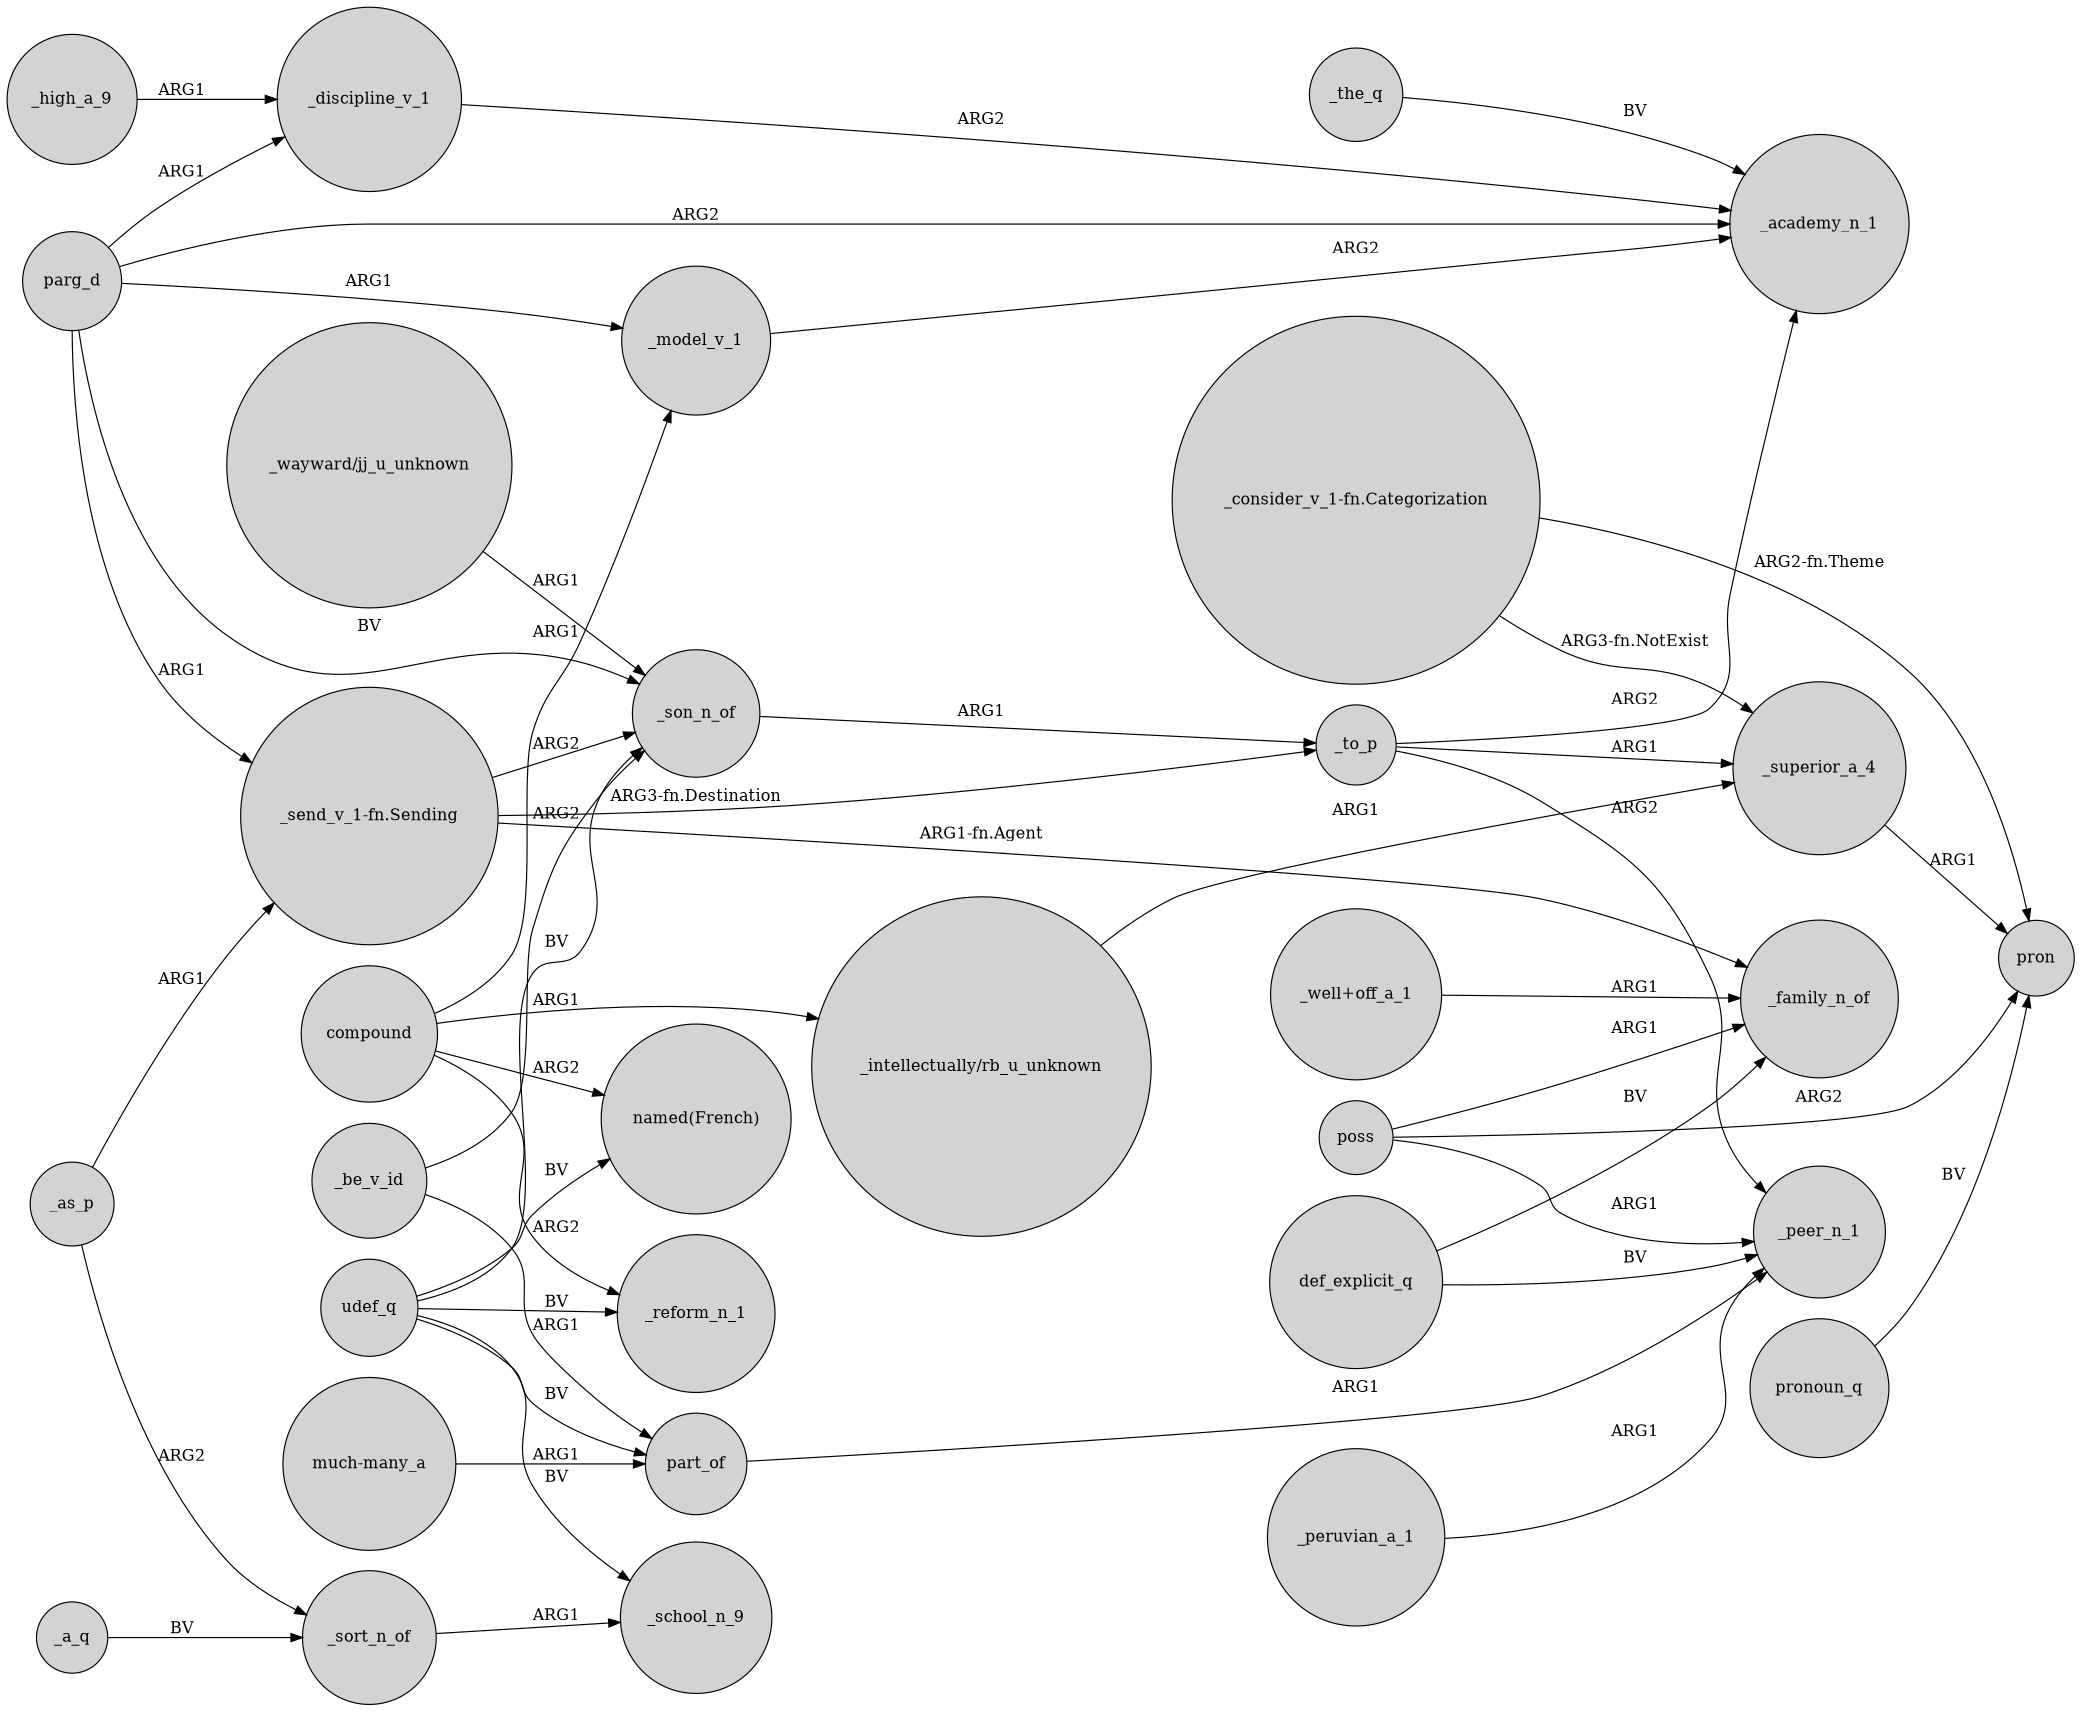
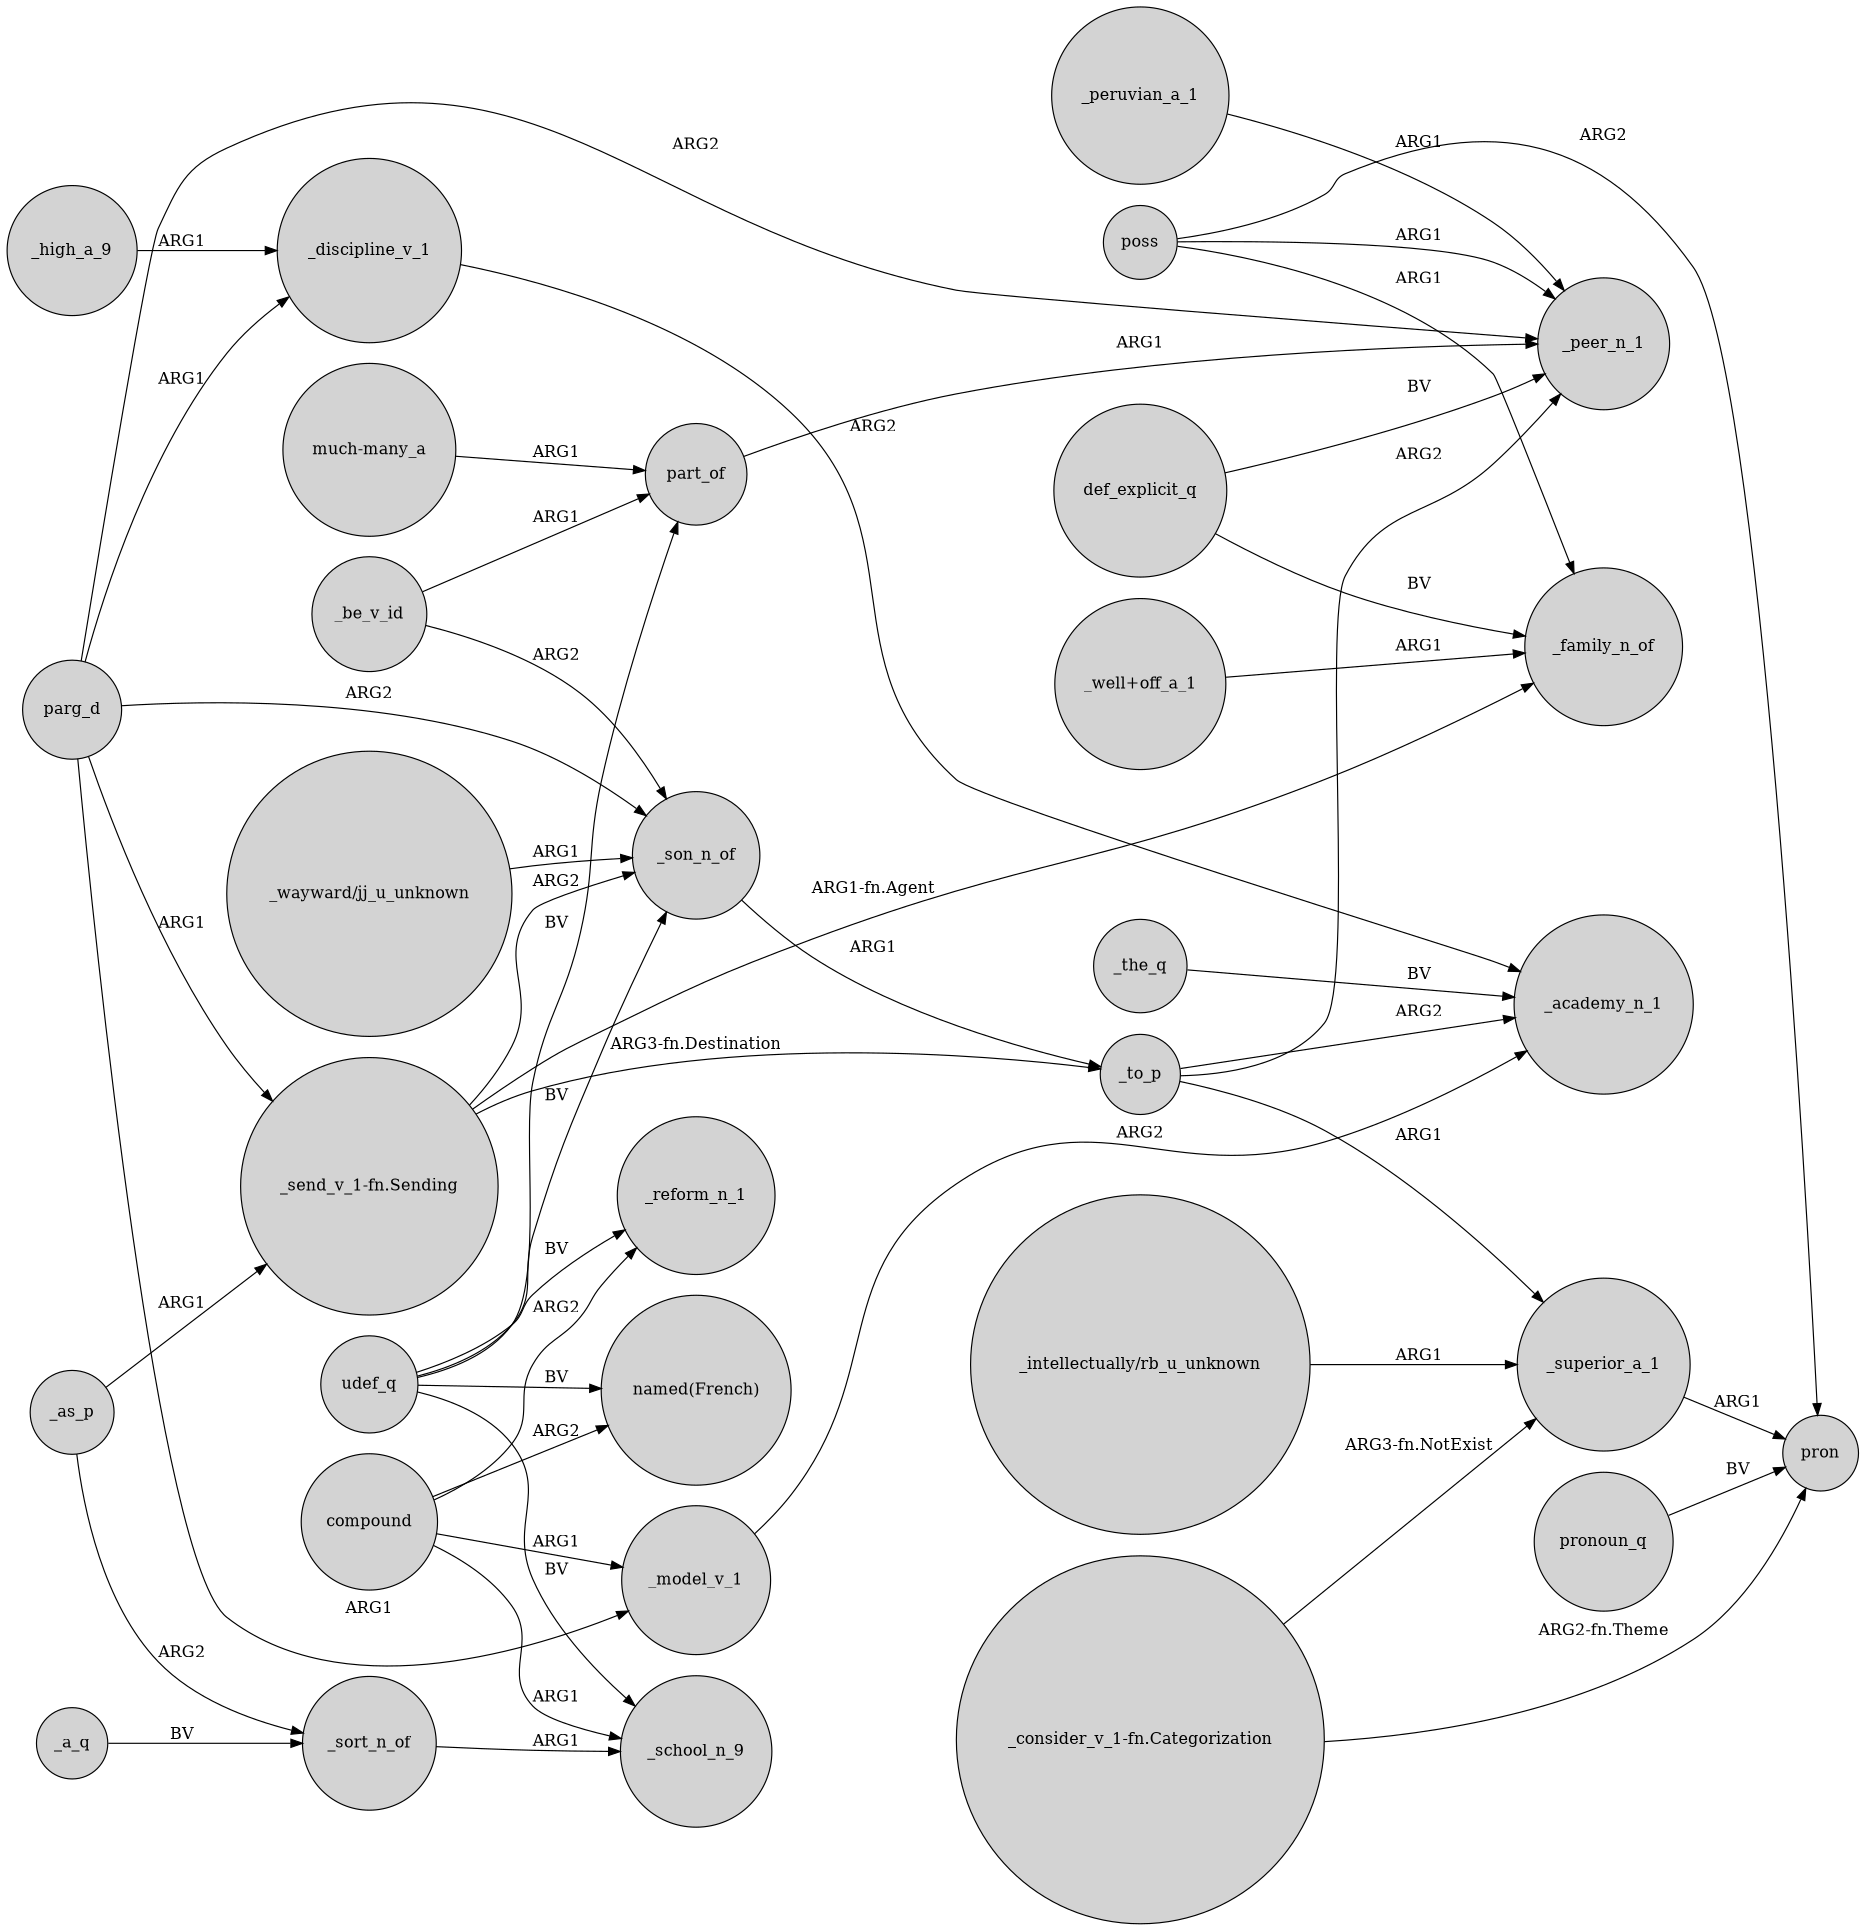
(917, 224) -> (609, 155)
(369, 627) -> (369, 694)
(1819, 768) -> (1604, 1365)
(622, 1007) -> (521, 1655)
